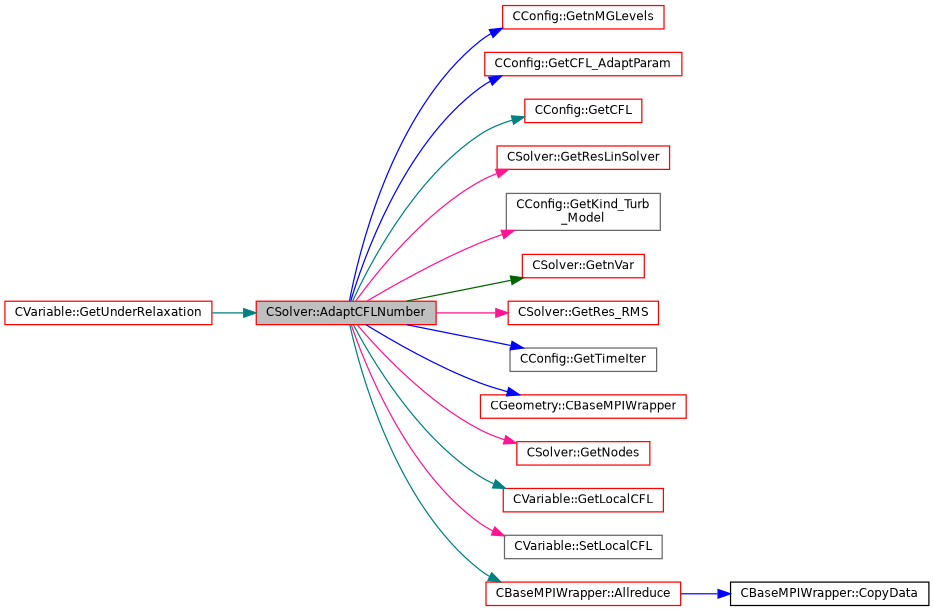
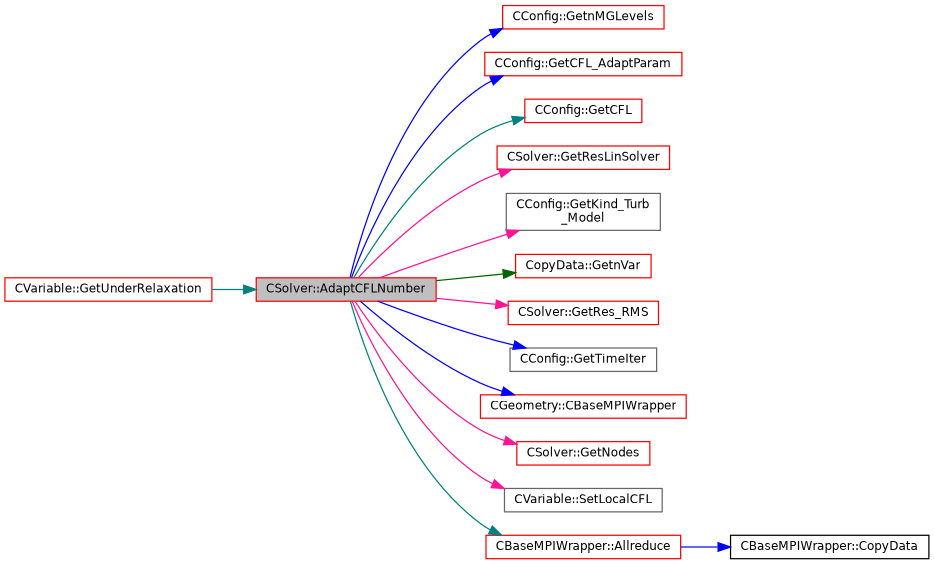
(583, 266) -> (583, 266)
(583, 500) -> none
